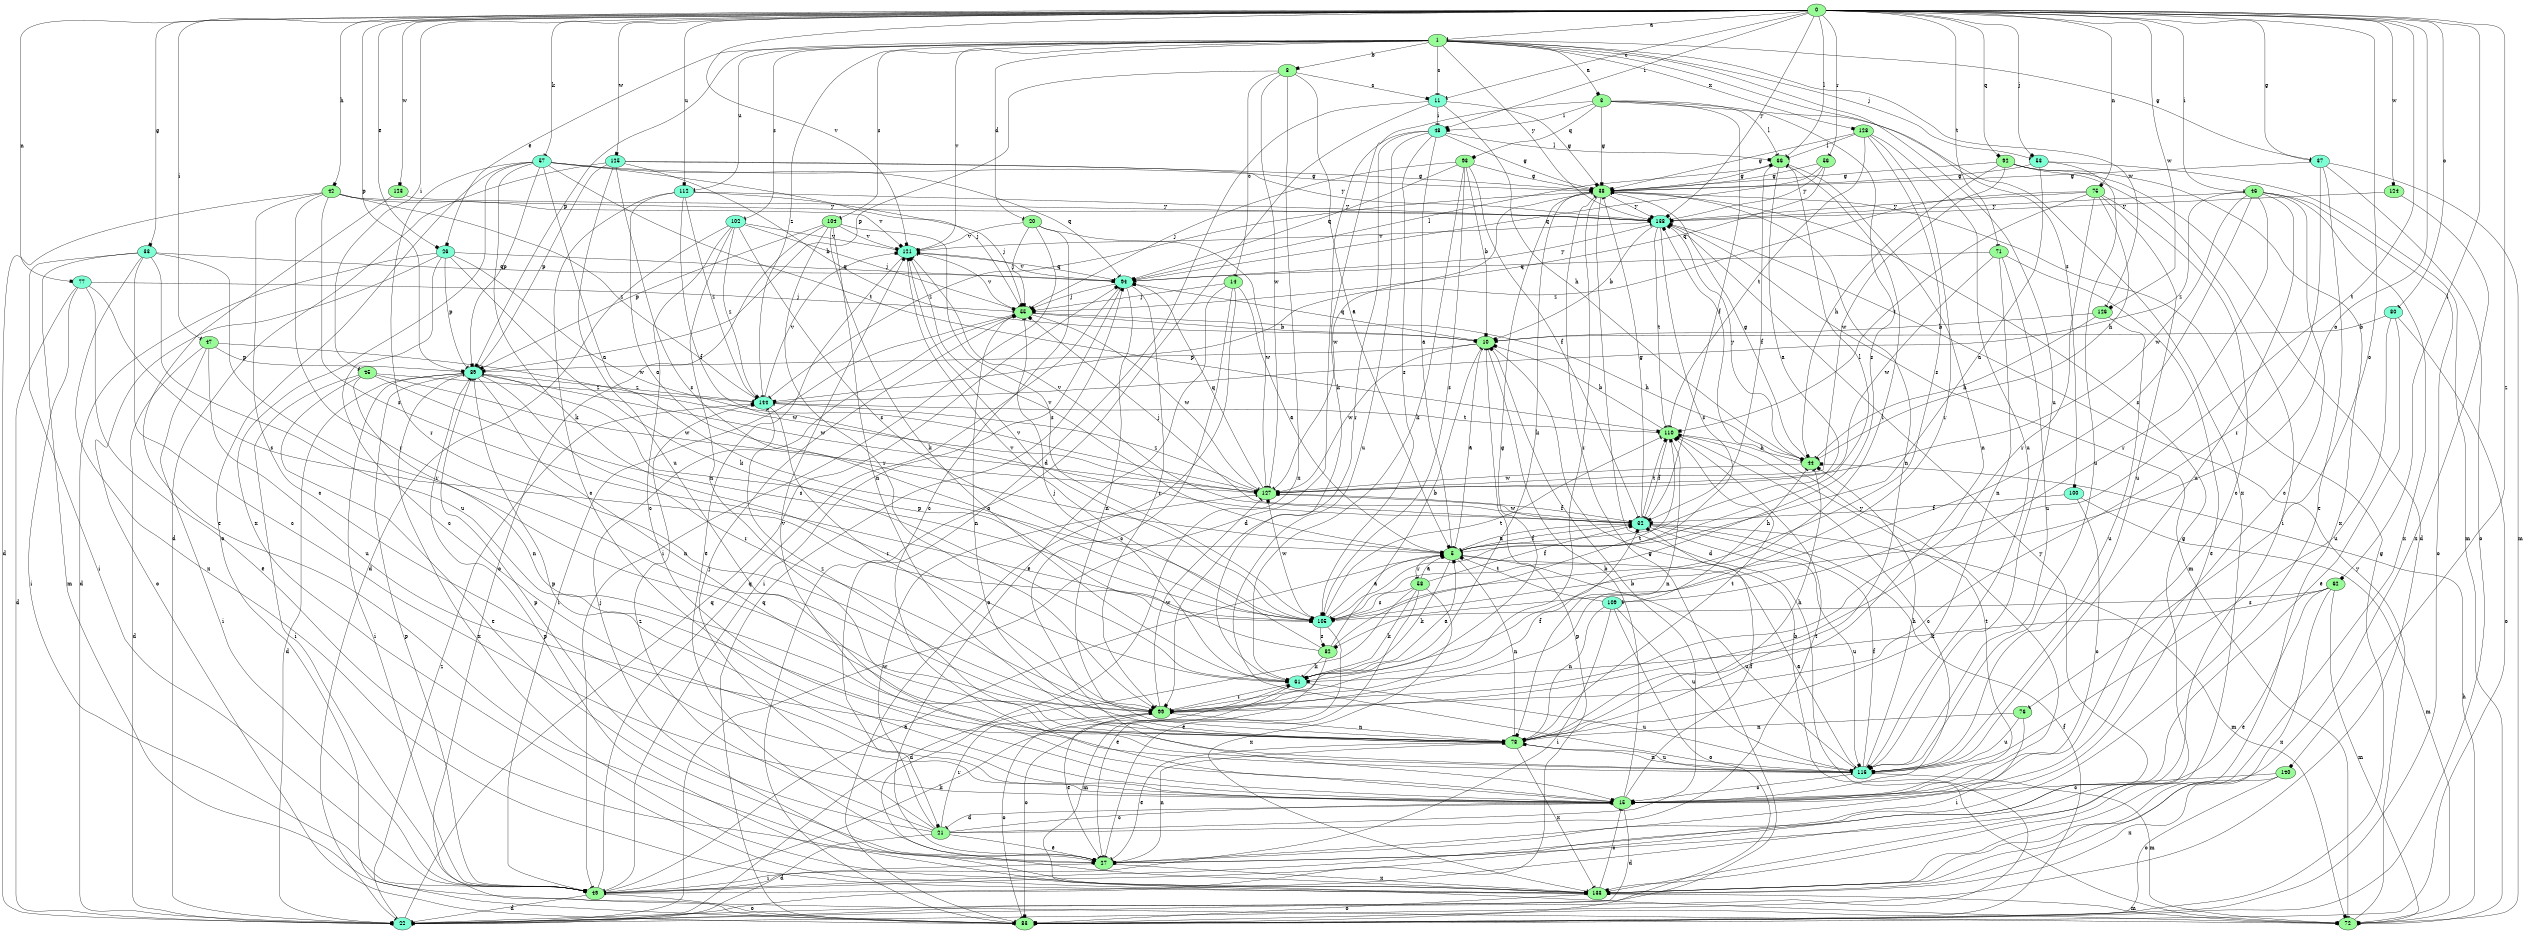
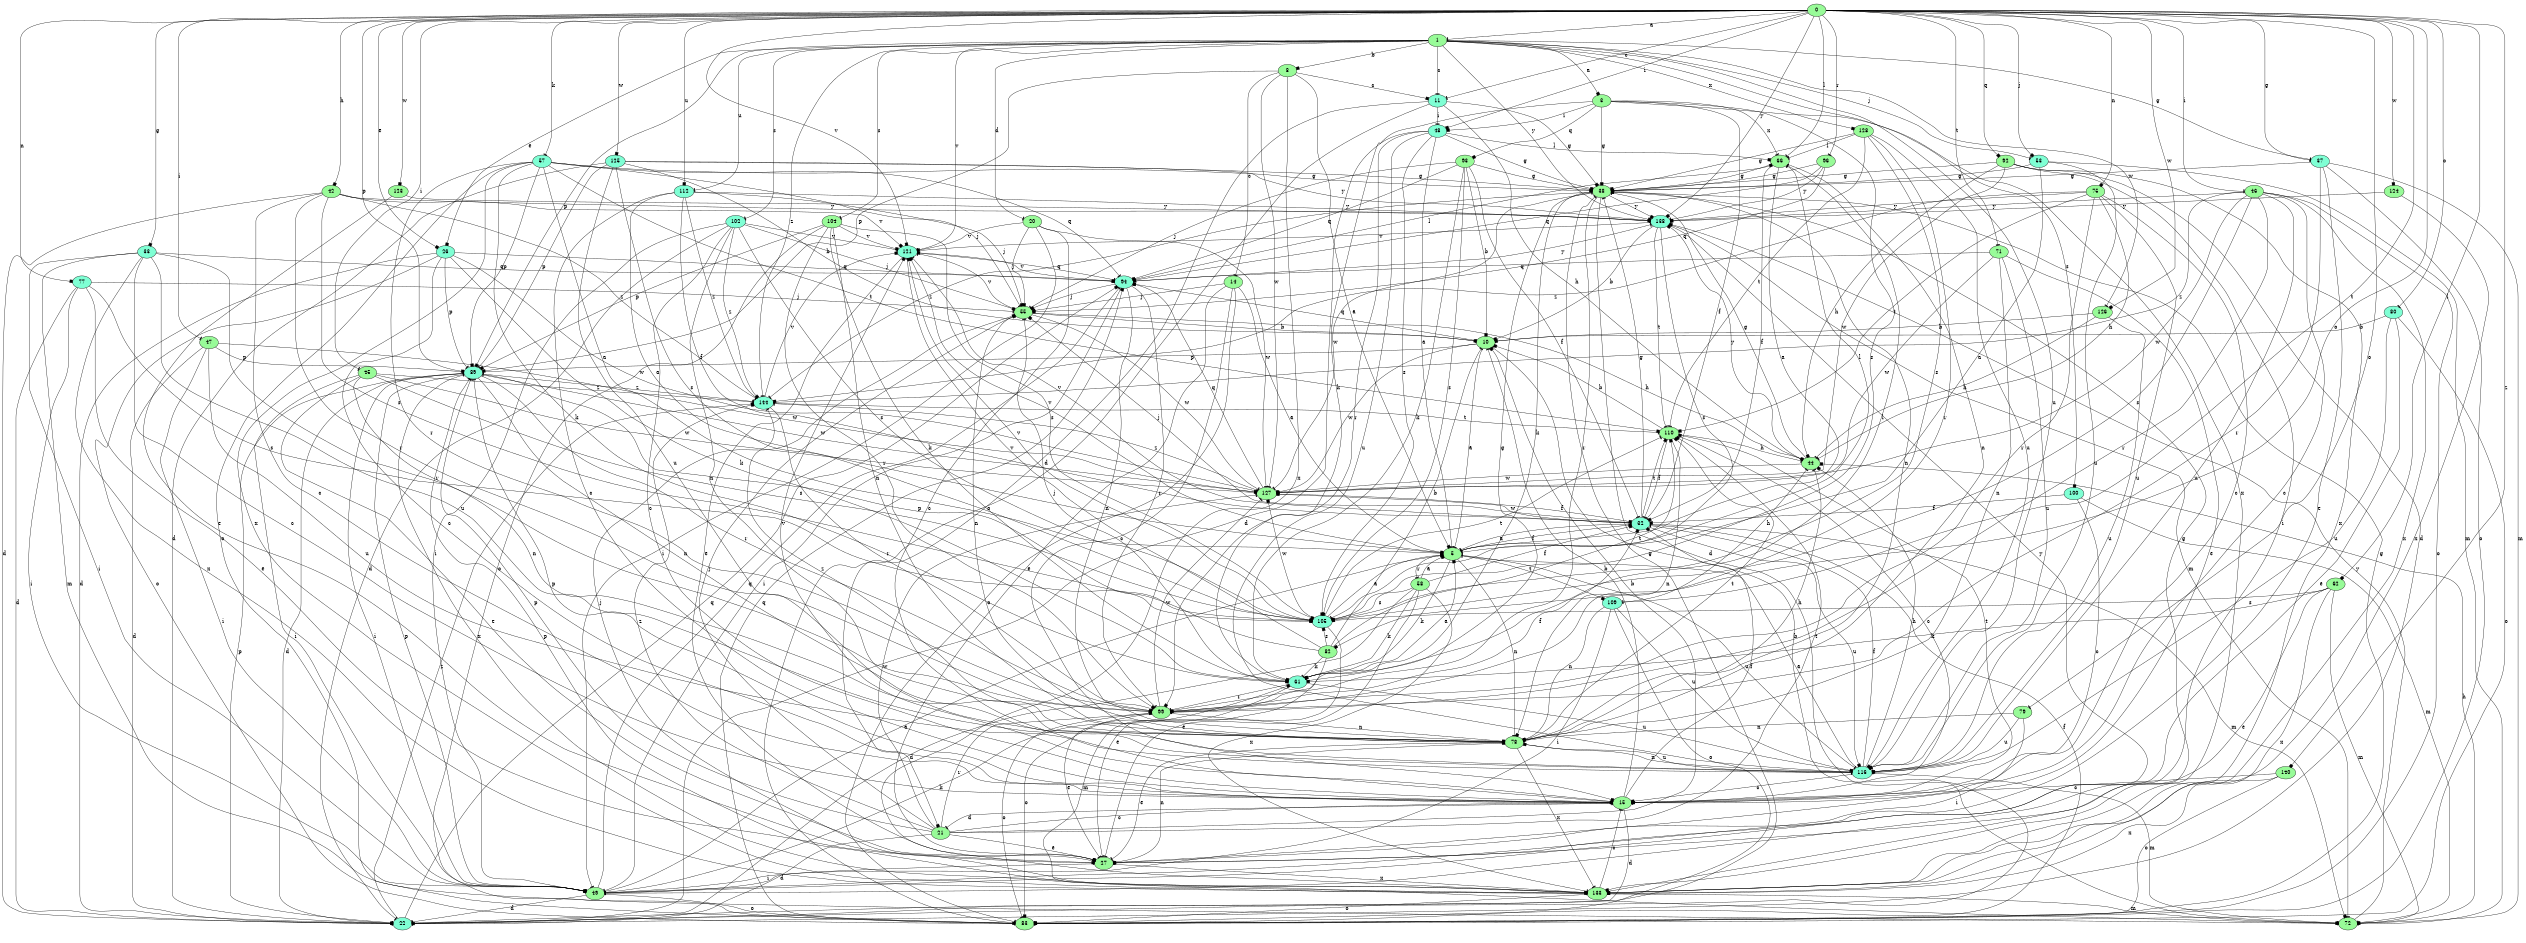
(1769, 131) -> (1769, 131)
(1826, 161) -> (1826, 161)
(596, 496) -> (434, 557)
(1532, 584) -> (1536, 573)
(1832, 608) -> (1832, 608)
(2013, 615) -> none
(1320, 636) -> (1325, 639)
(2023, 712) -> (2023, 712)
(1252, 881) -> (240, 638)
